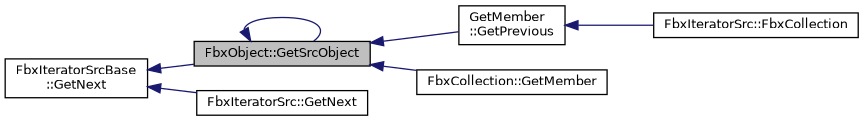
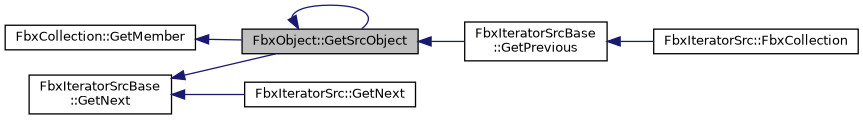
(512, 25) -> (536, 41)
(400, 68) -> (225, 40)
